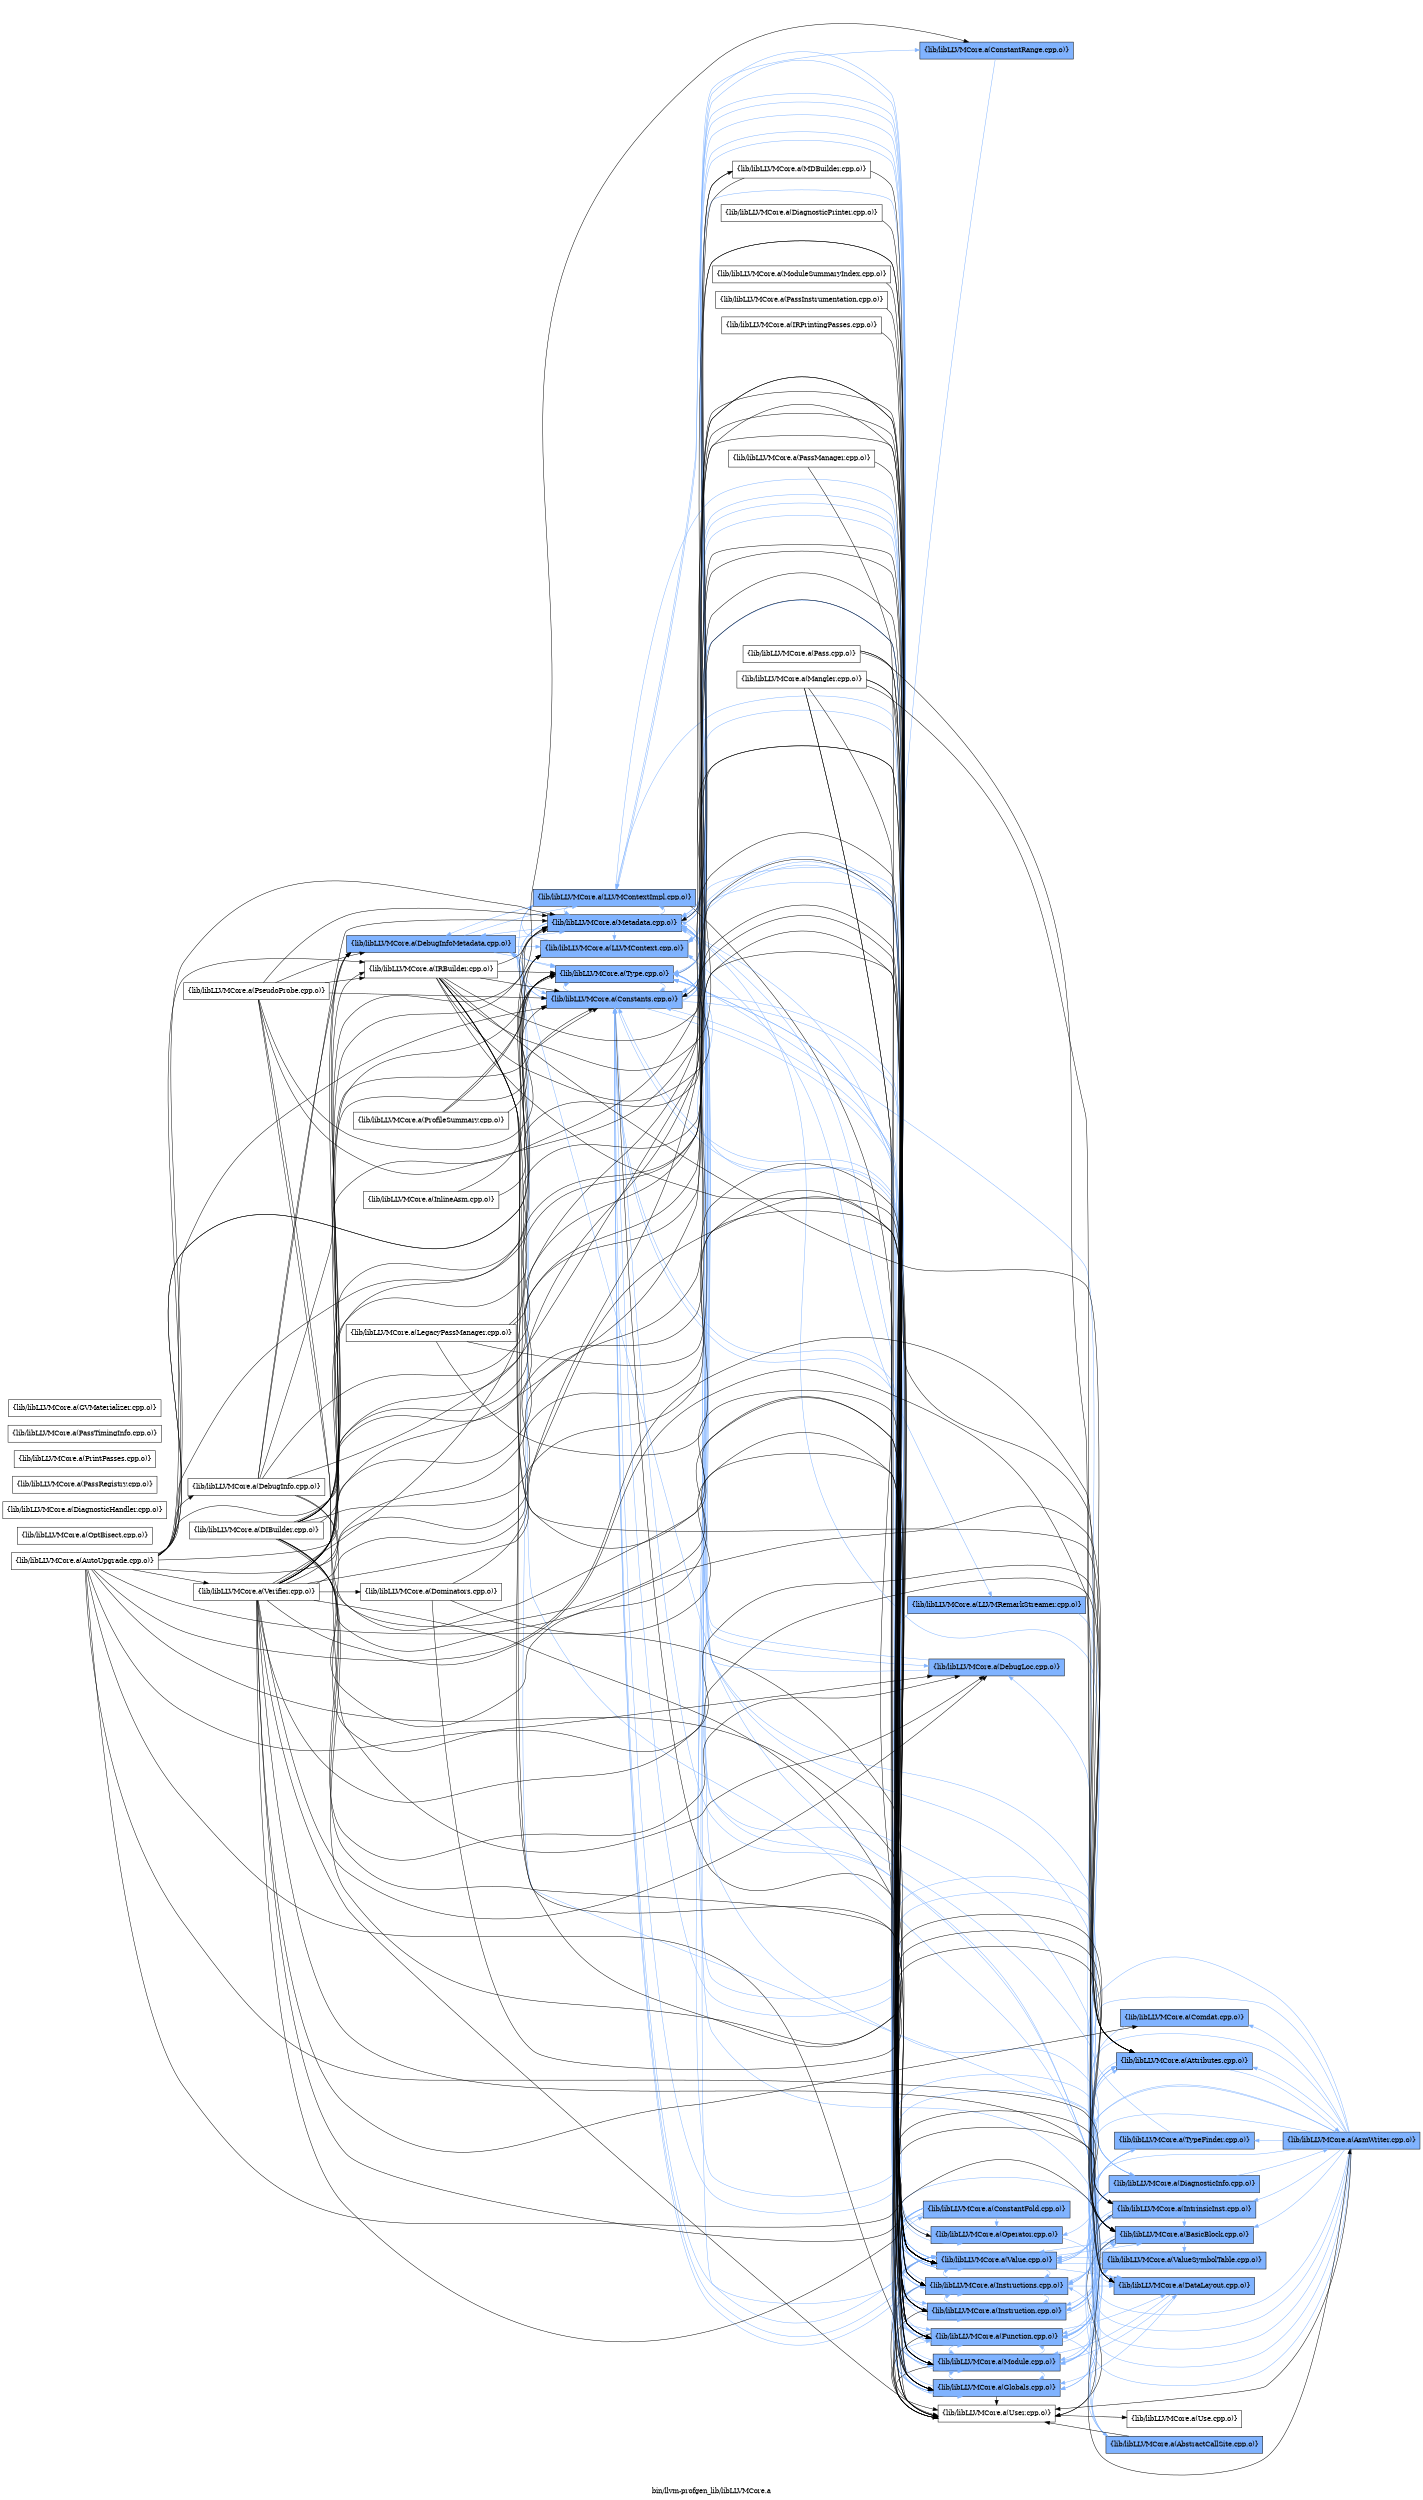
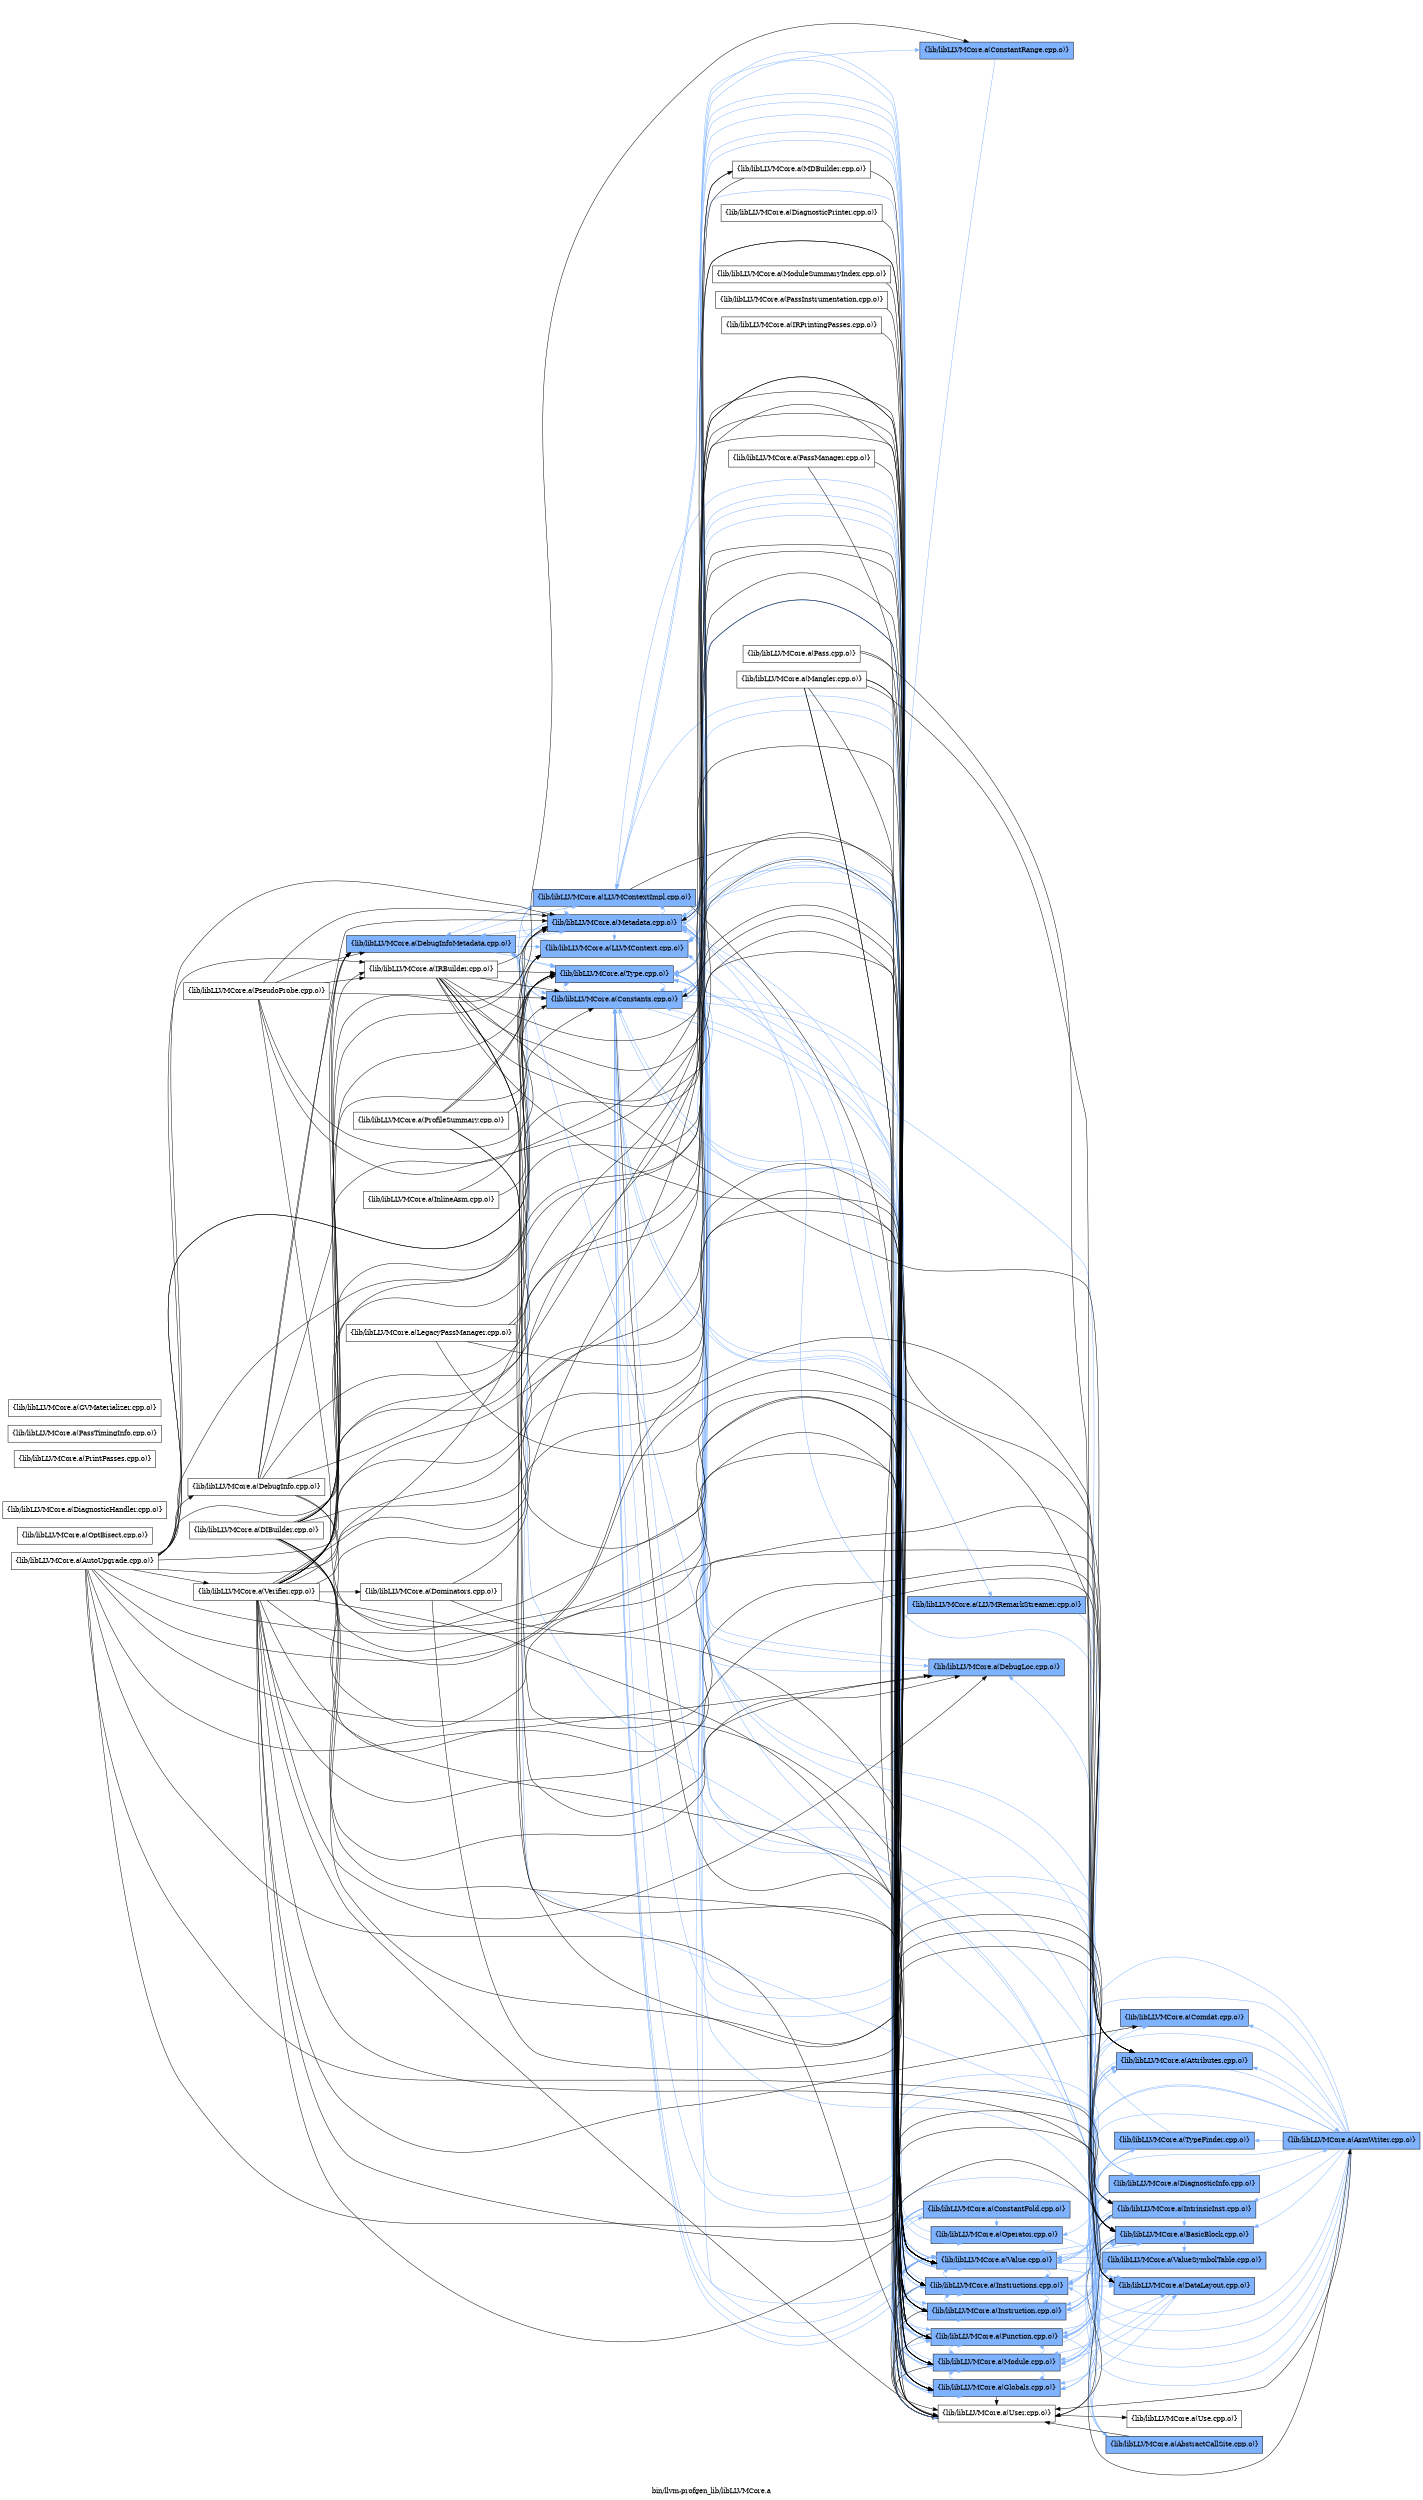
(901, 936) -> none
(363, 1083) -> none
(216, 1187) -> none
(601, 1322) -> (727, 1822)
(85, 1485) -> none
(899, 1490) -> (901, 1470)
(790, 1530) -> (712, 1676)
(896, 1560) -> (860, 1361)
(364, 1751) -> (527, 1753)
(711, 1846) -> none
none -> (1095, 2195)
(892, 2247) -> (892, 2317)
(893, 2343) -> (892, 2325)
